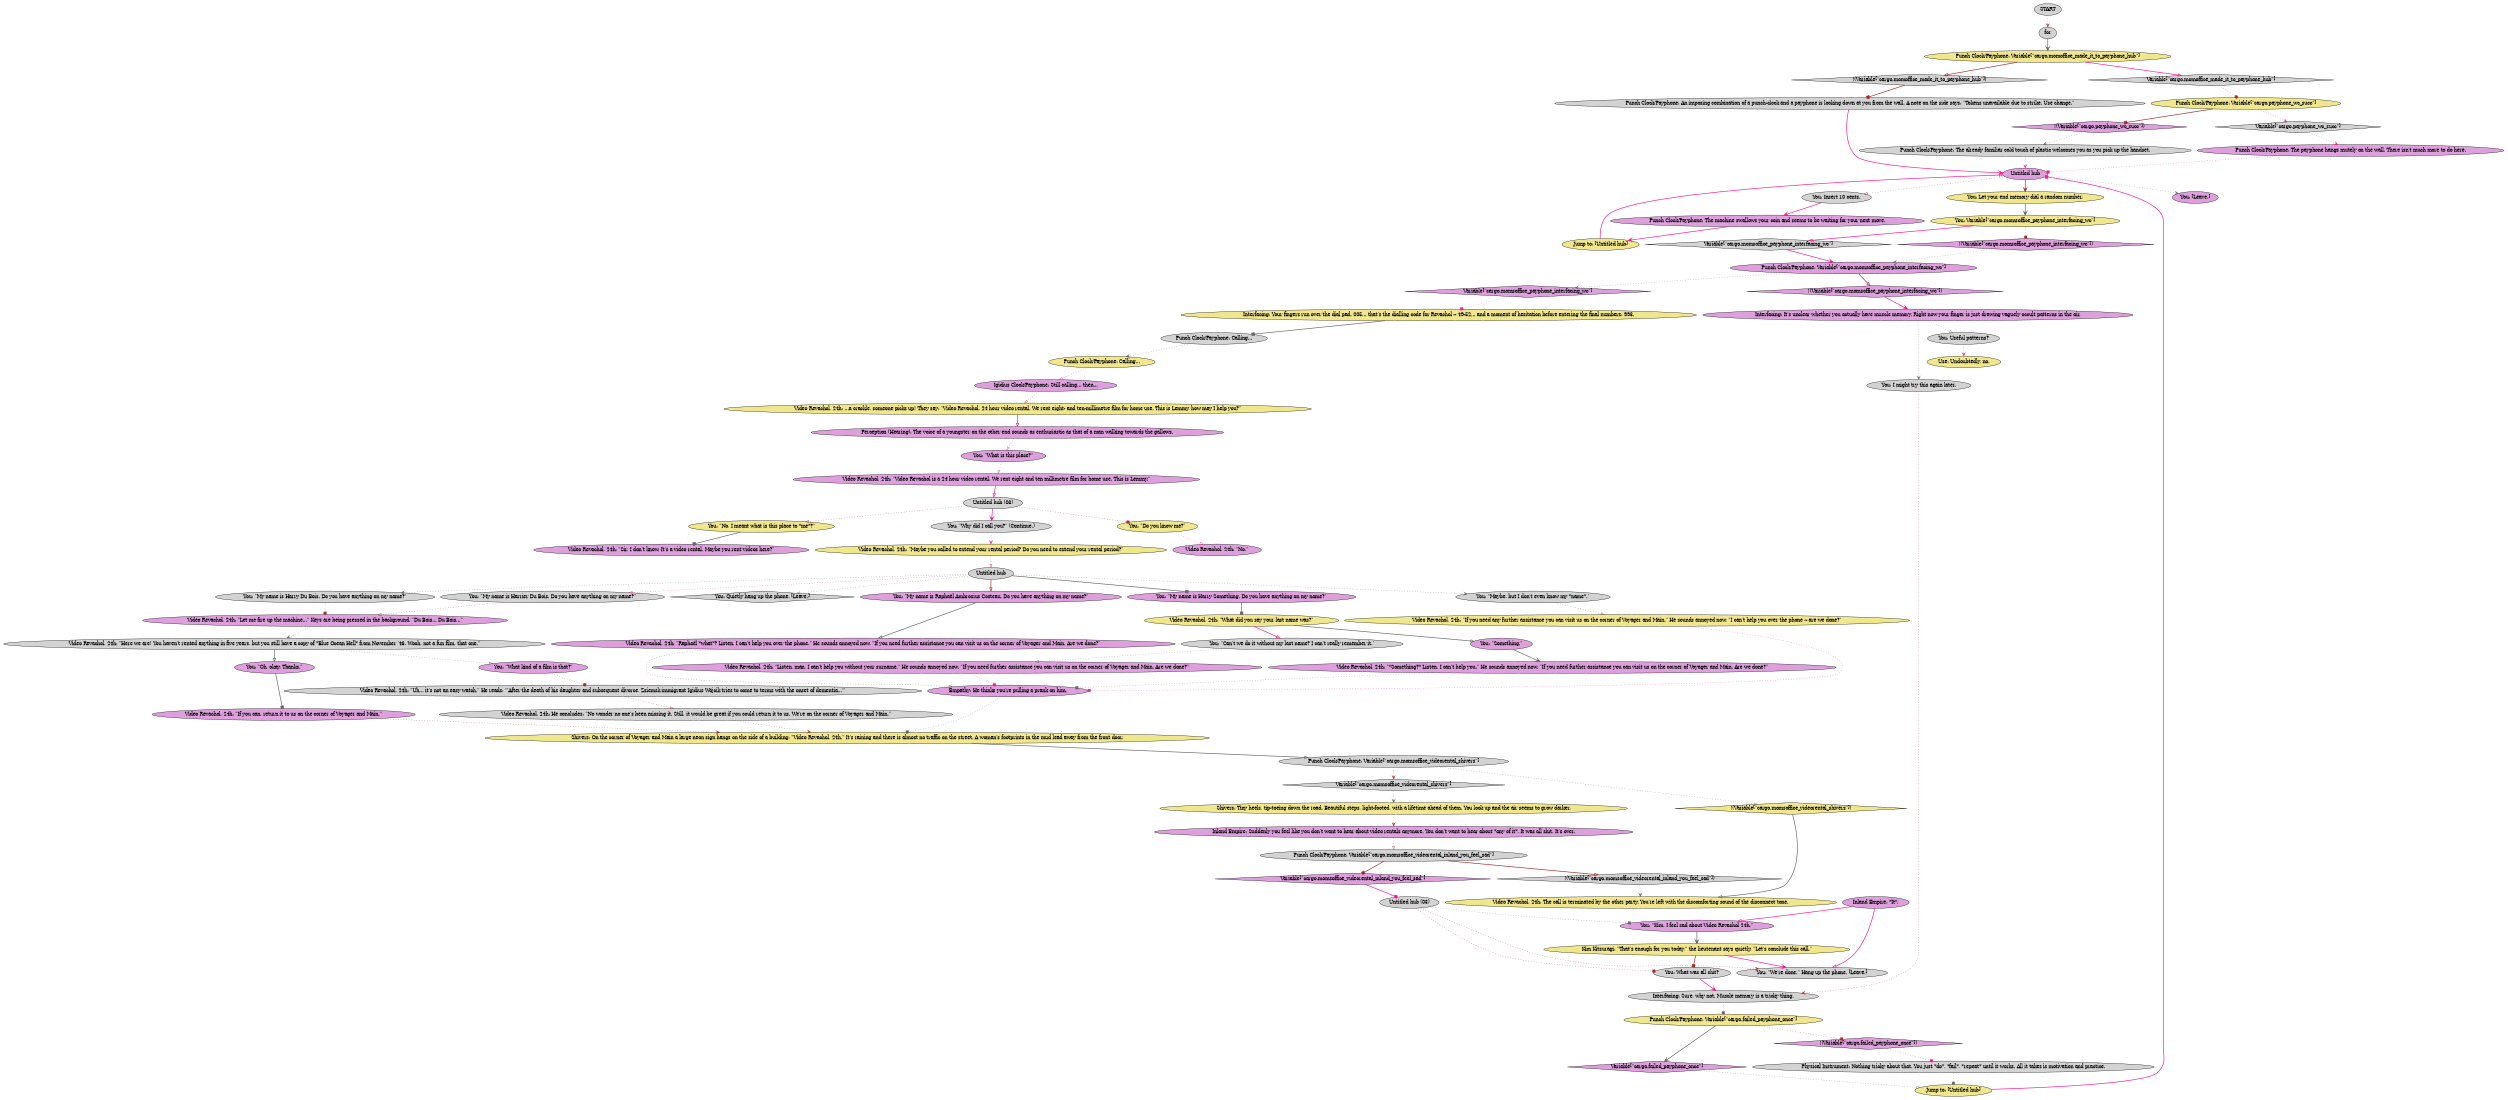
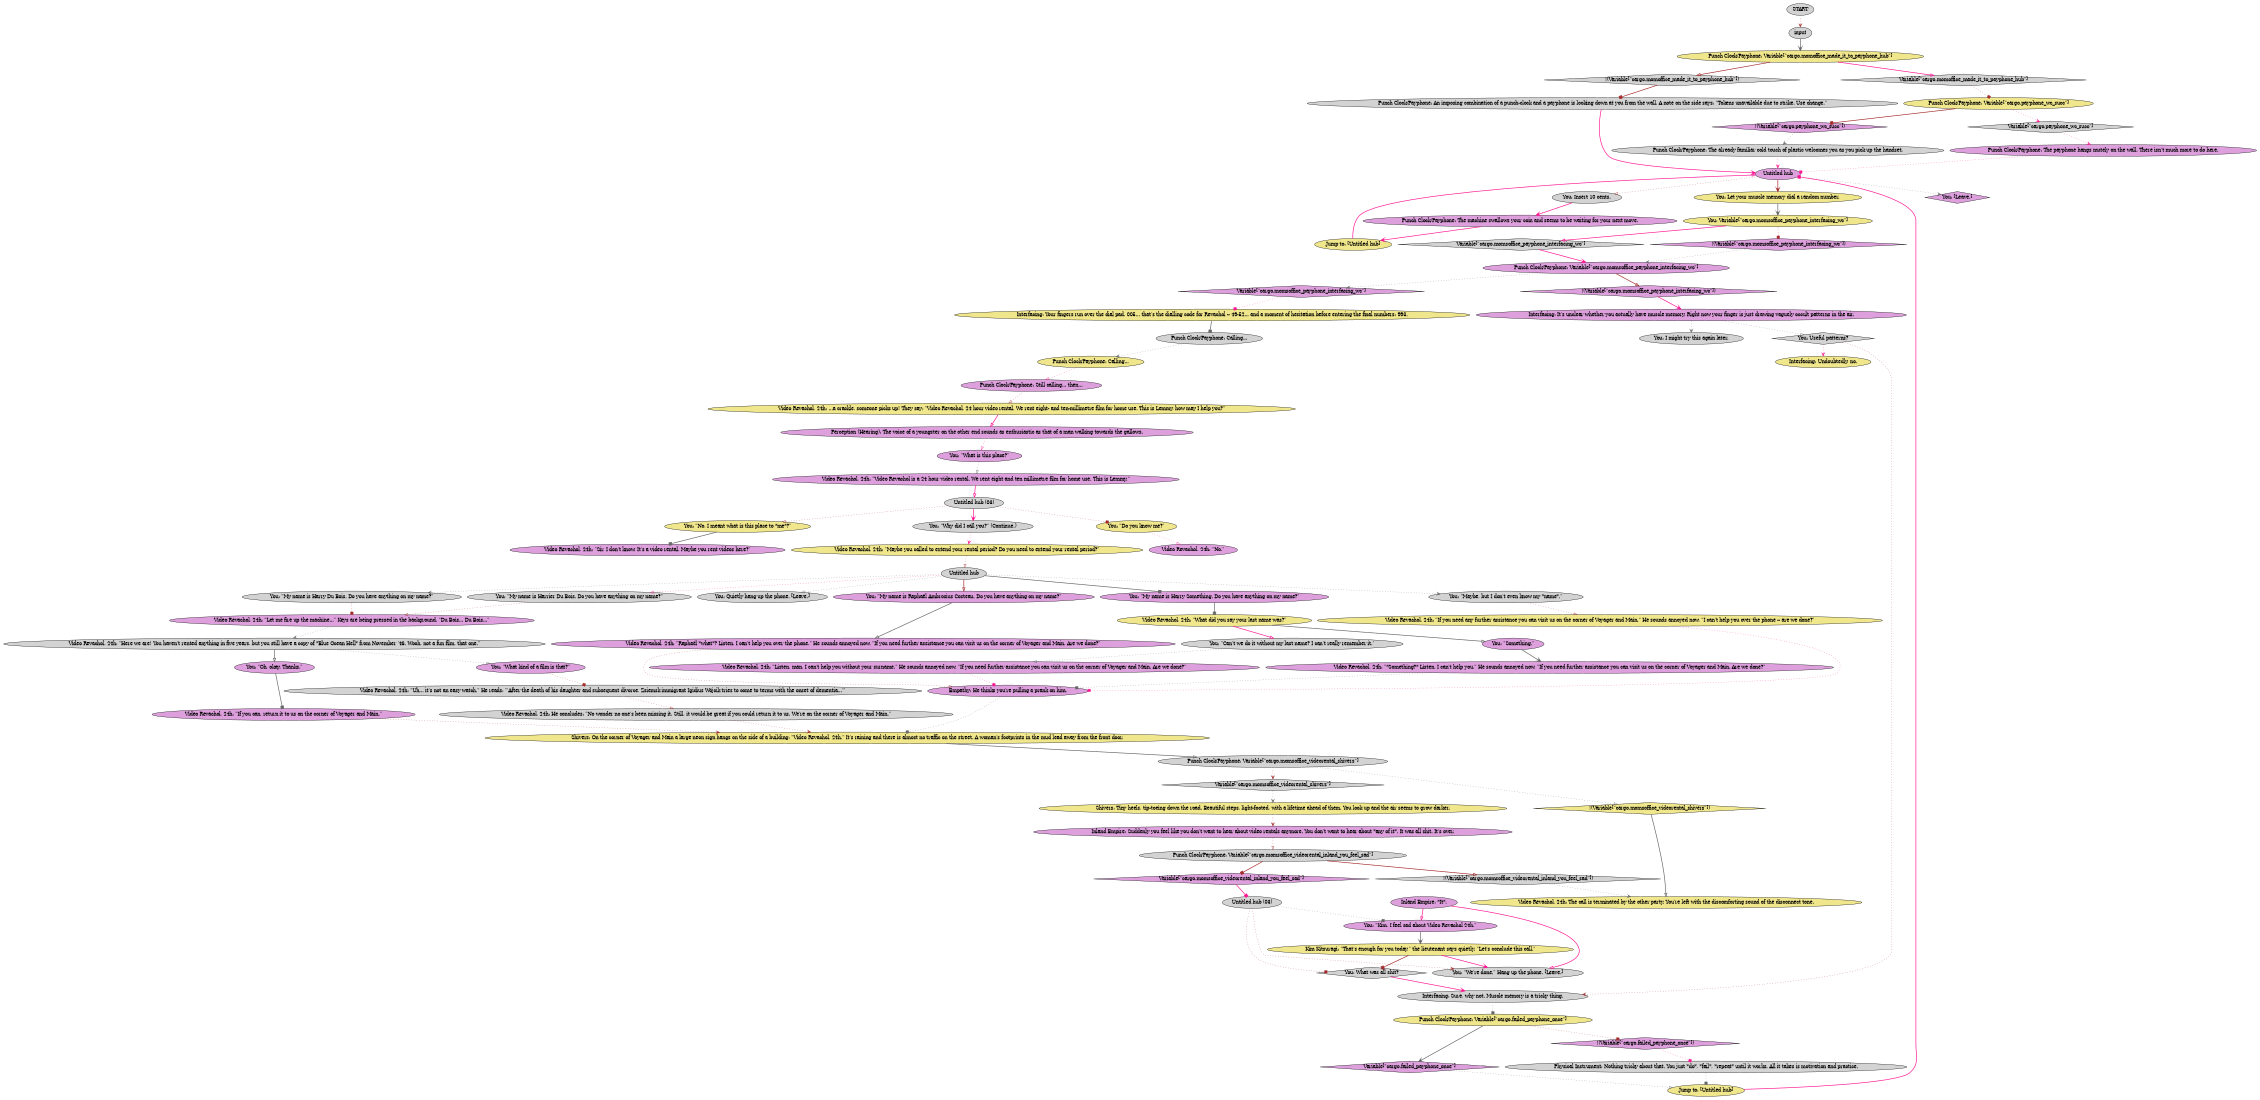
(2048, 33) -> (1800, 33)
(2025, 197) -> (1778, 197)
(2195, 197) -> (1957, 197)
(1964, 338) -> (1823, 338)
(1964, 362) -> (1823, 362)
(1046, 385) -> (1031, 385)
(762, 597) -> (762, 597)
(1919, 736) -> (1892, 789)
(1692, 973) -> (1372, 973)
